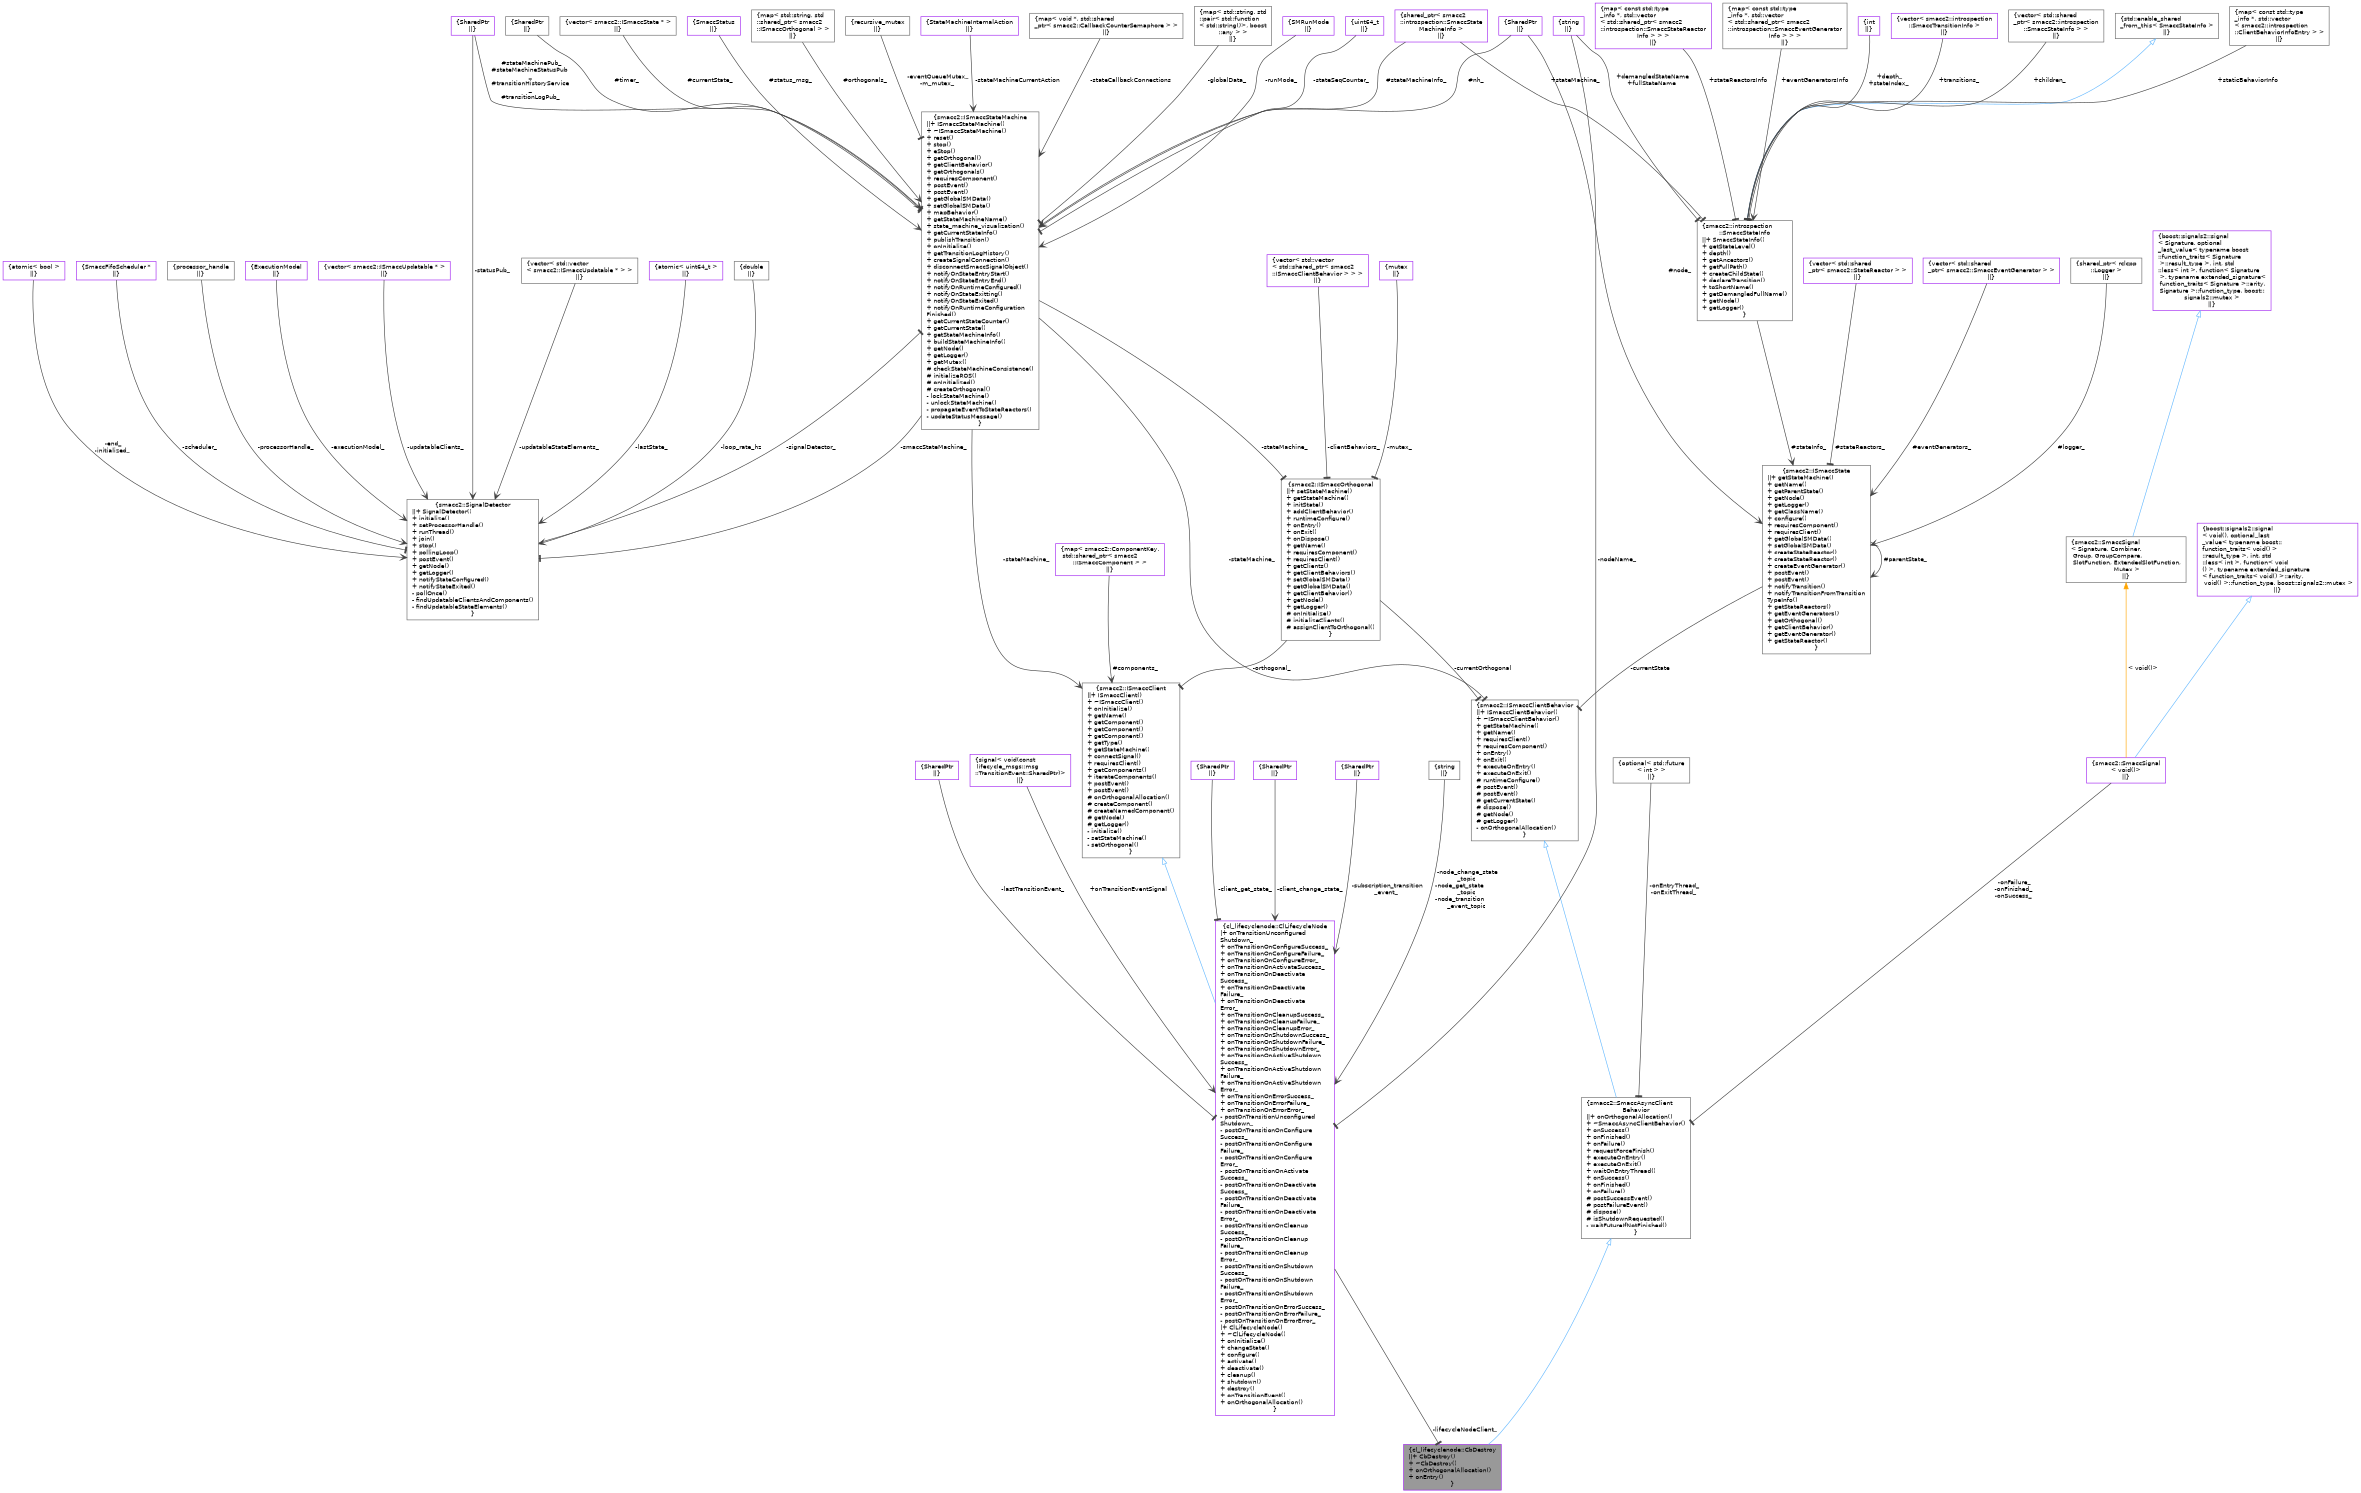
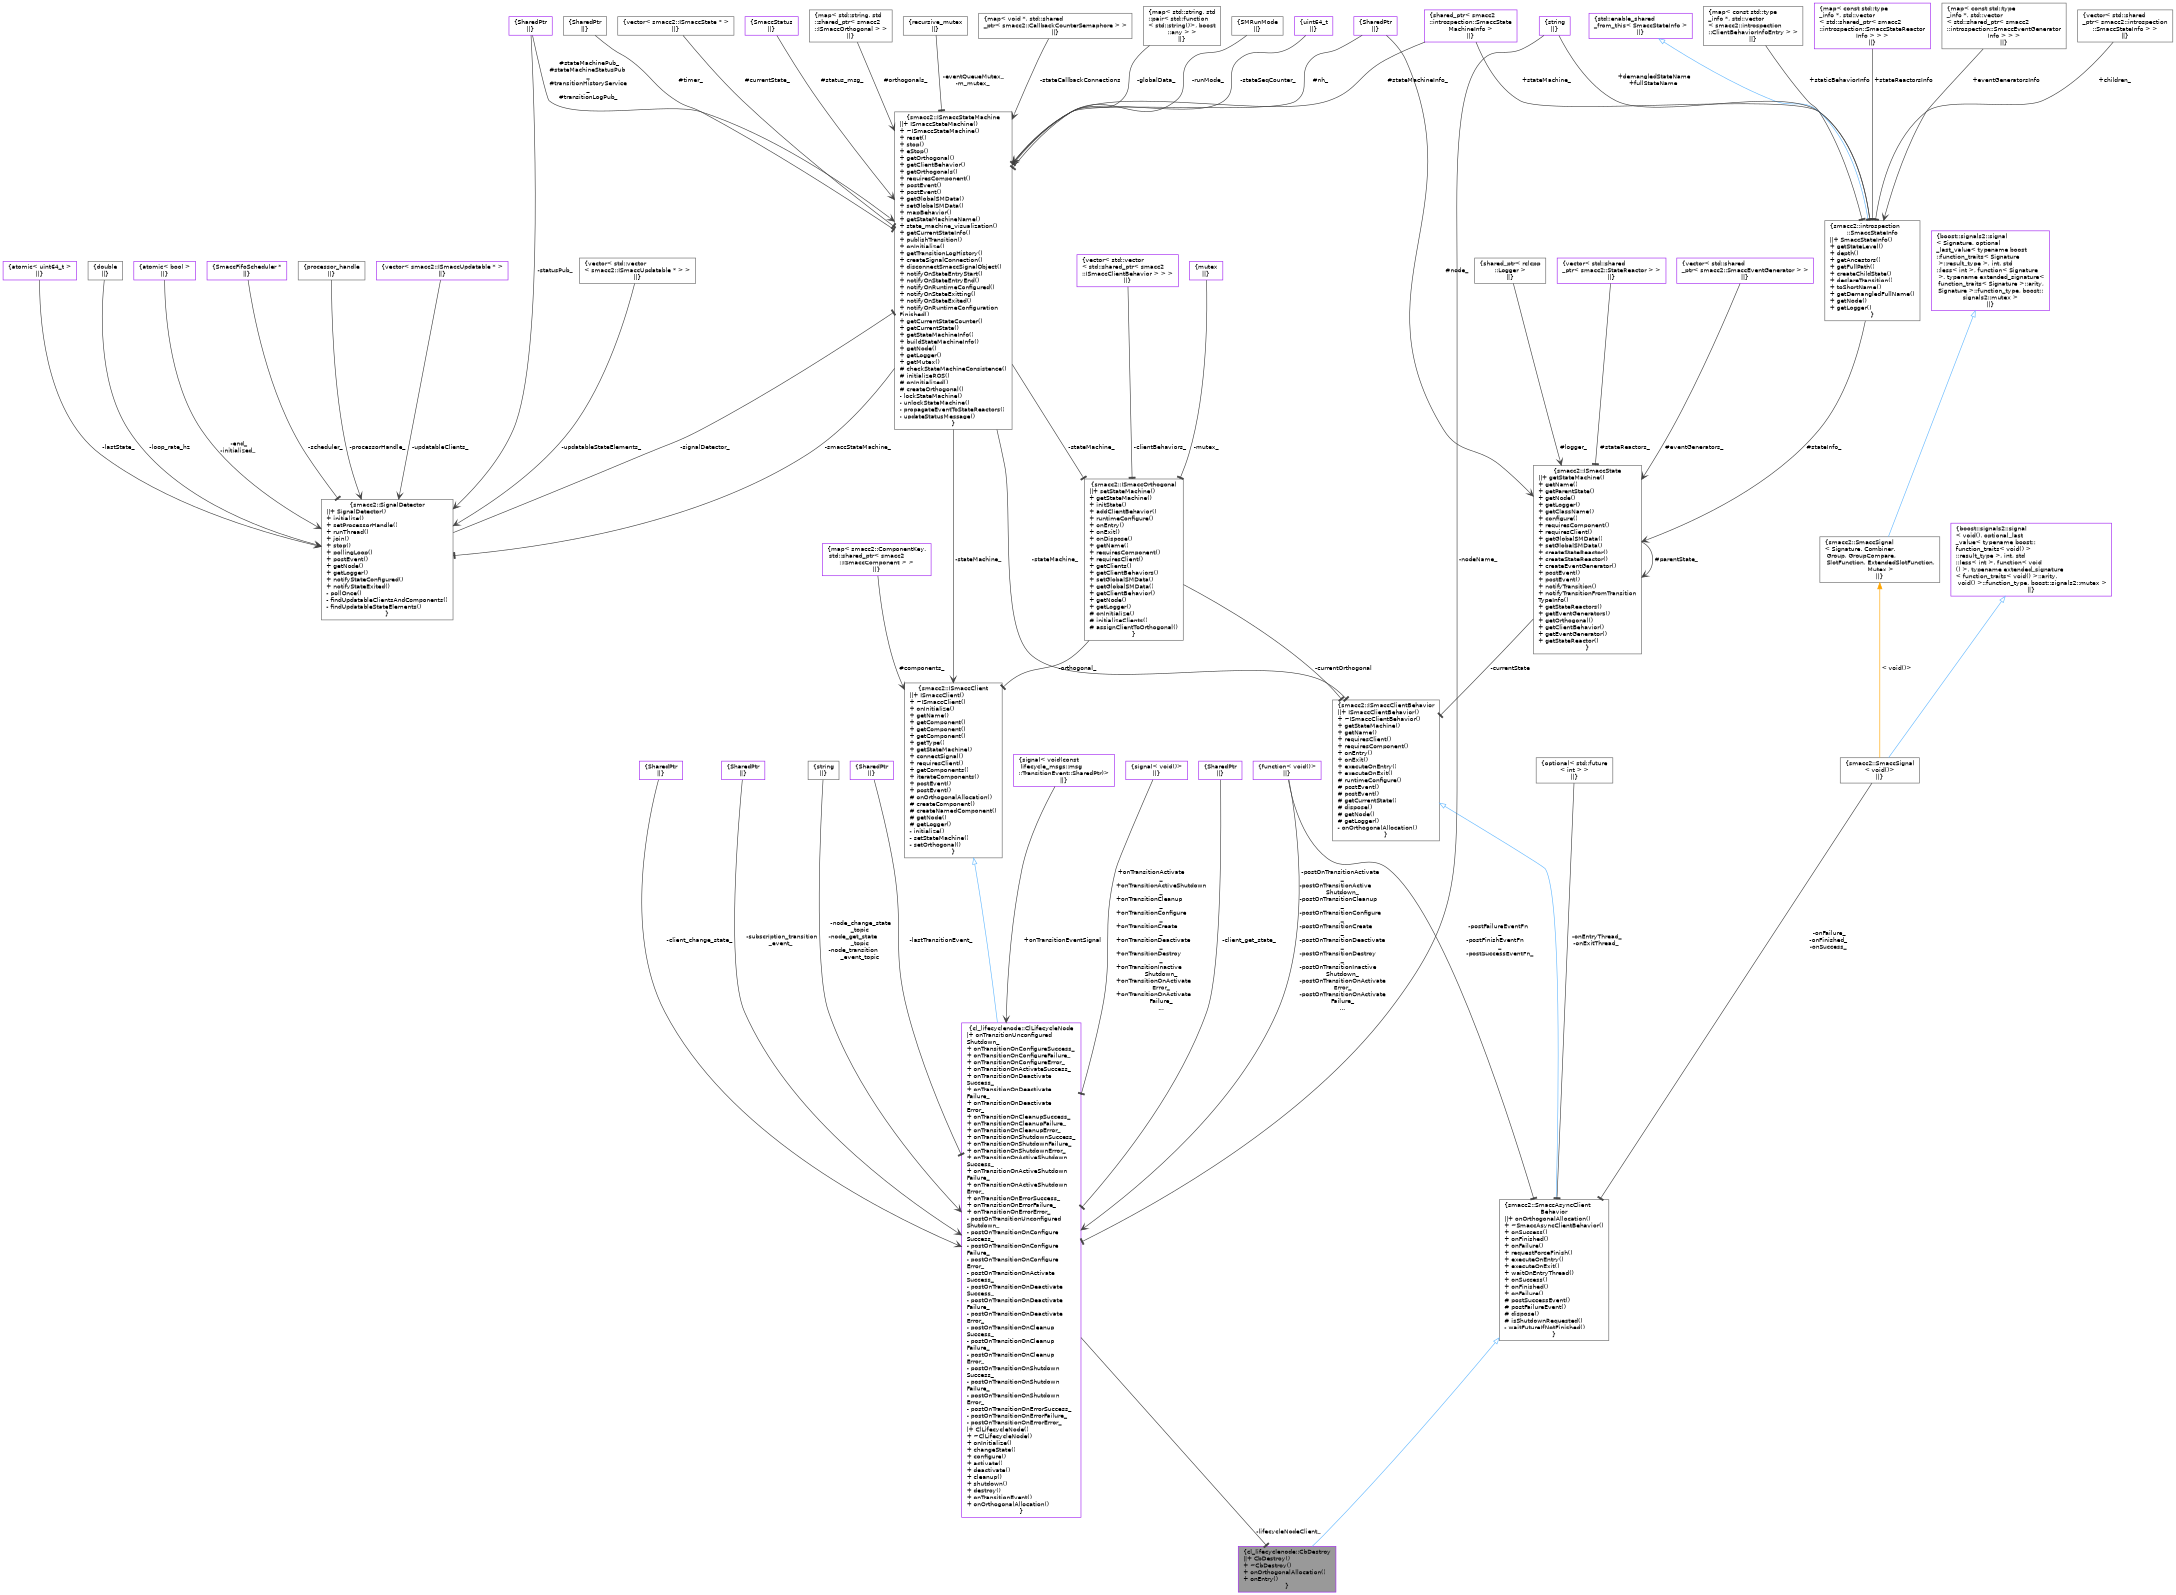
(970, 26) -> none
(1308, 26) -> (1257, 26)
(1869, 26) -> none
(1944, 26) -> none
(2167, 26) -> (1641, 26)
(276, 271) -> none
none -> (1157, 770)
none -> (1287, 770)
(2126, 770) -> (1880, 770)
